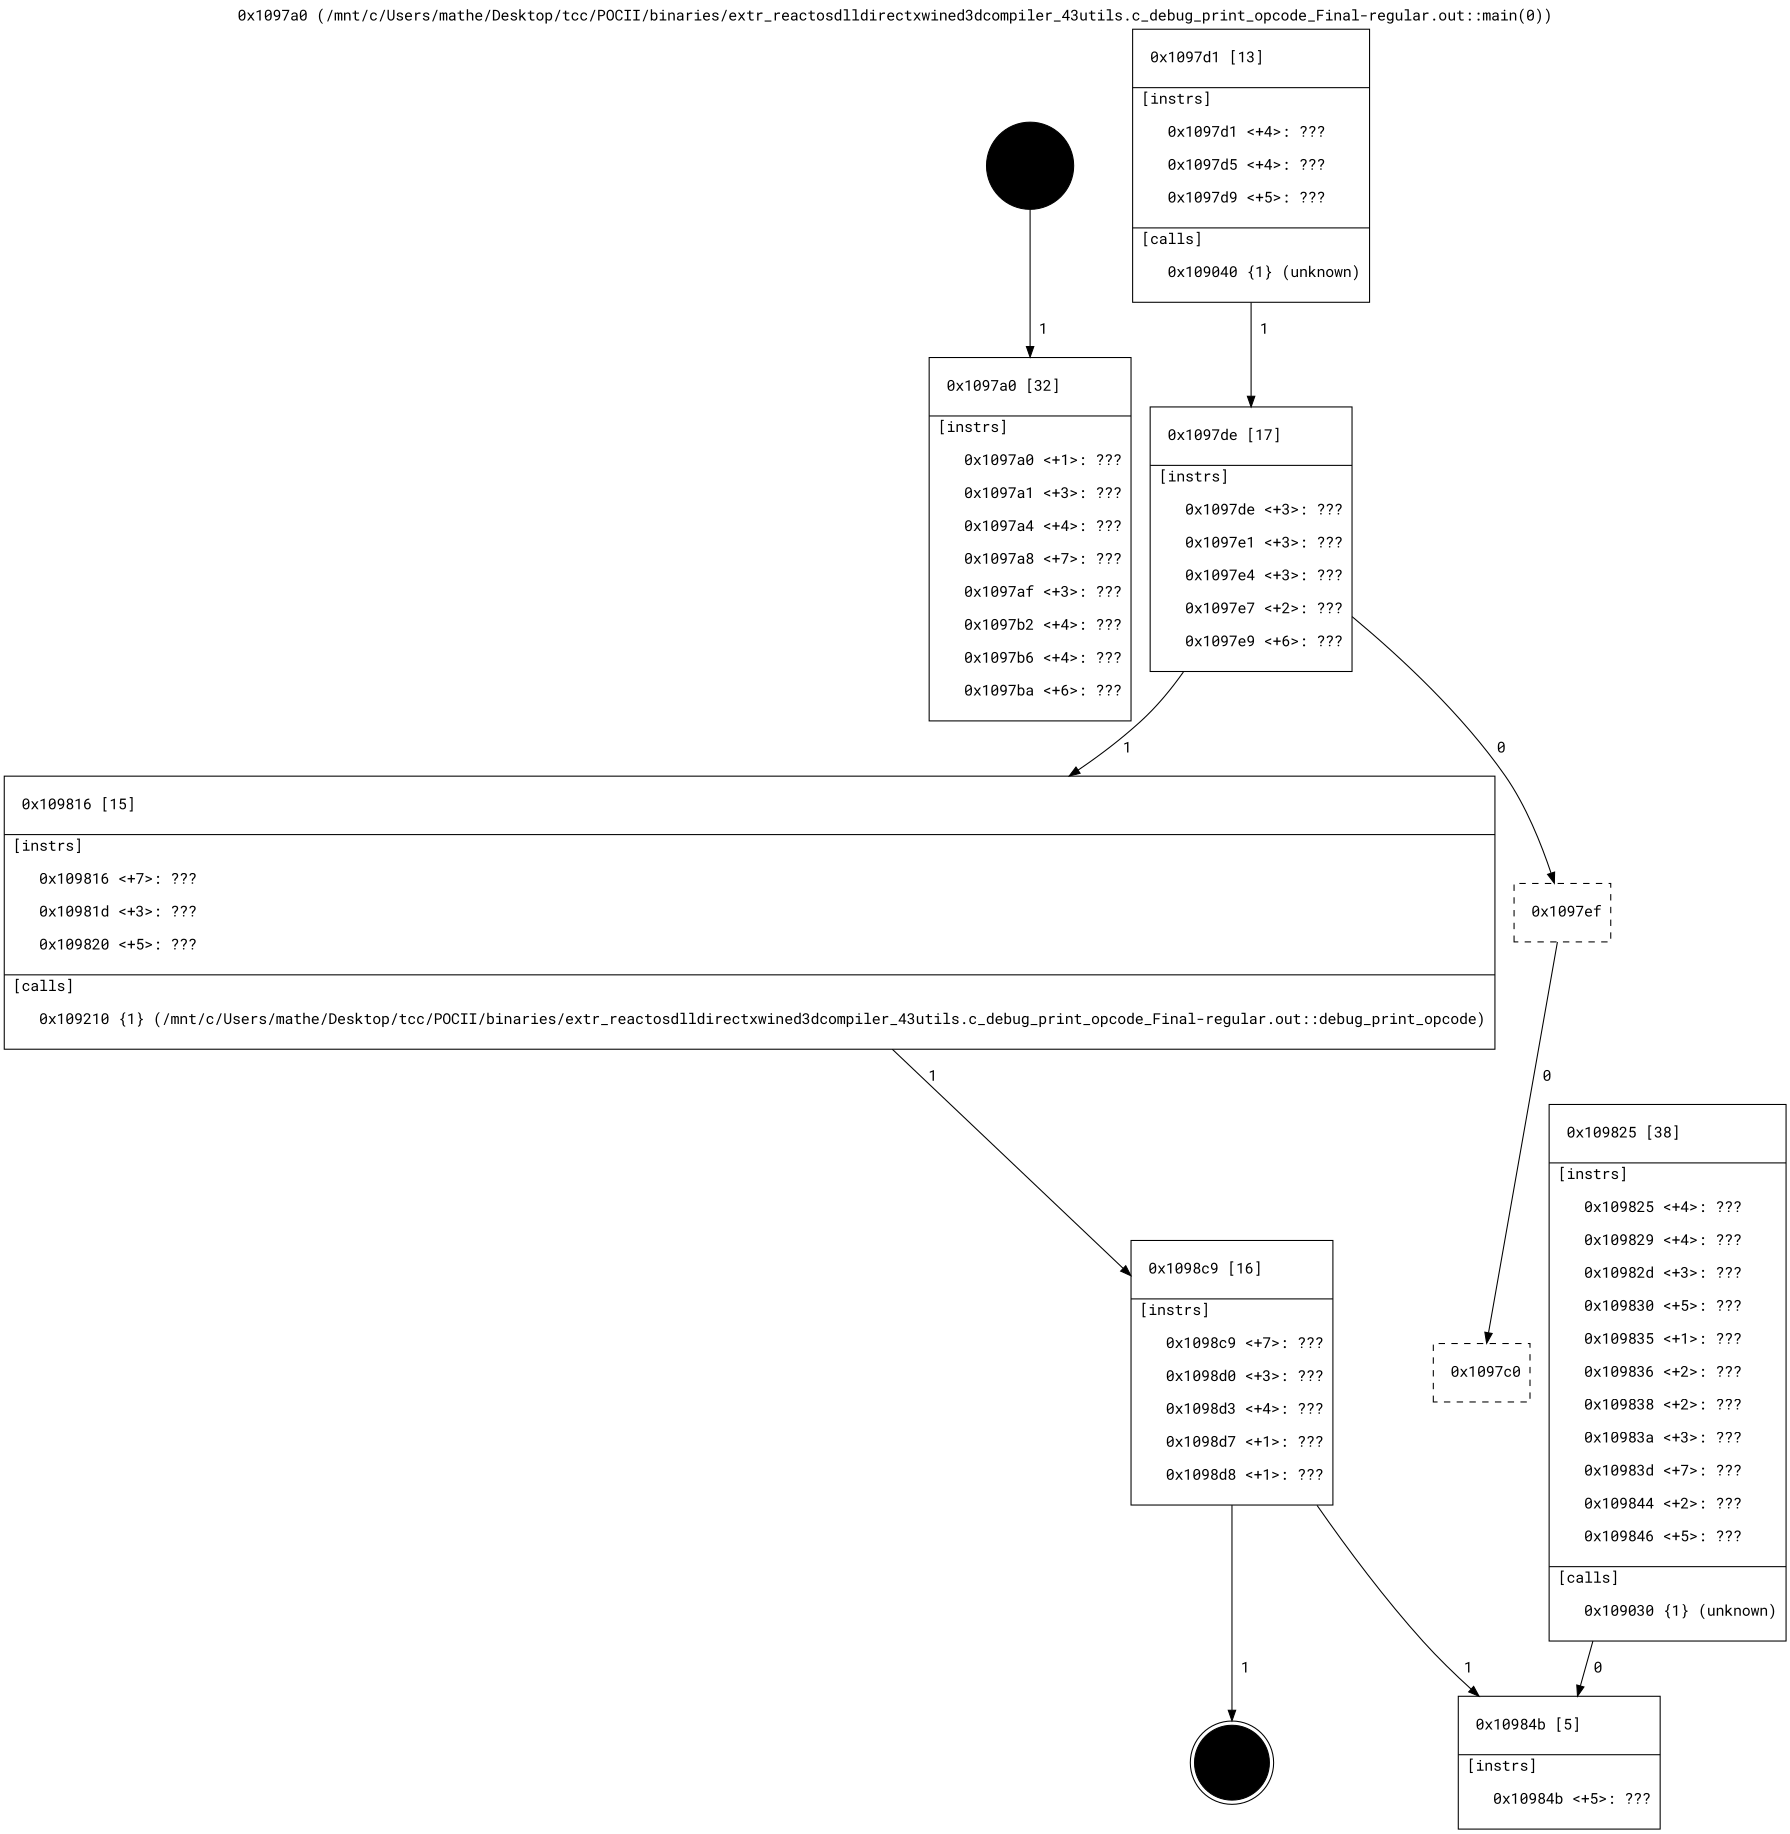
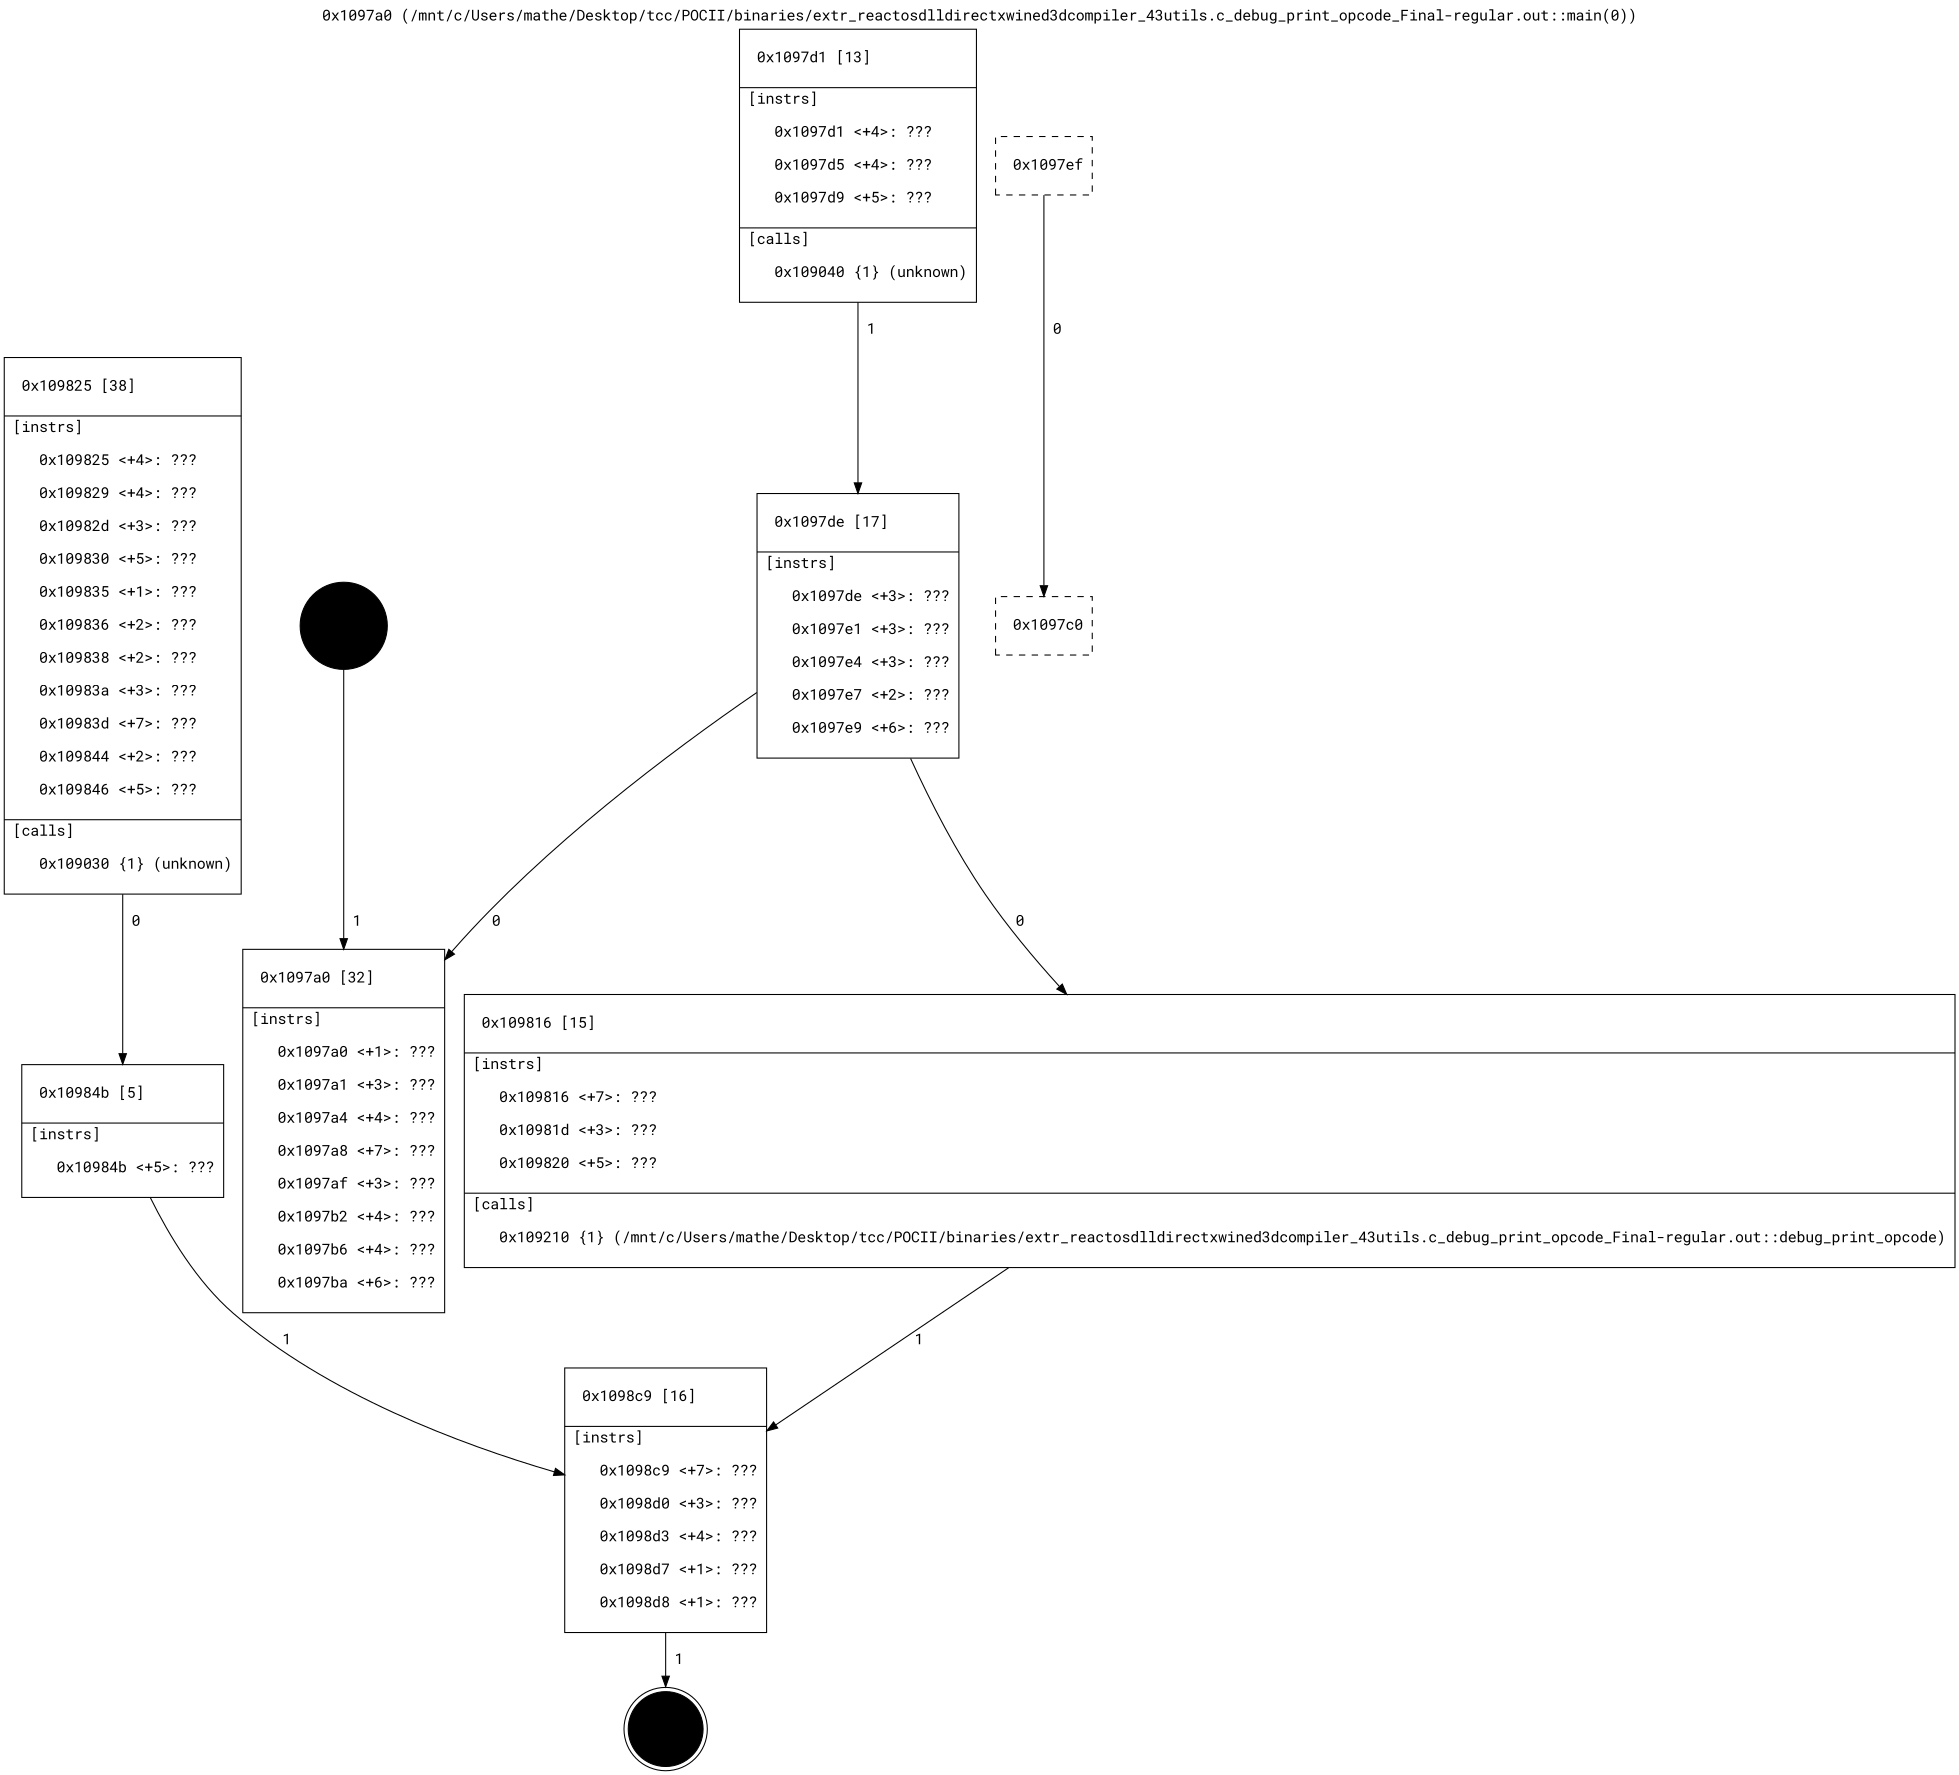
(1470, 731) -> (597, 813)
(1123, 749) -> (1016, 922)
(1389, 1601) -> (322, 1375)
